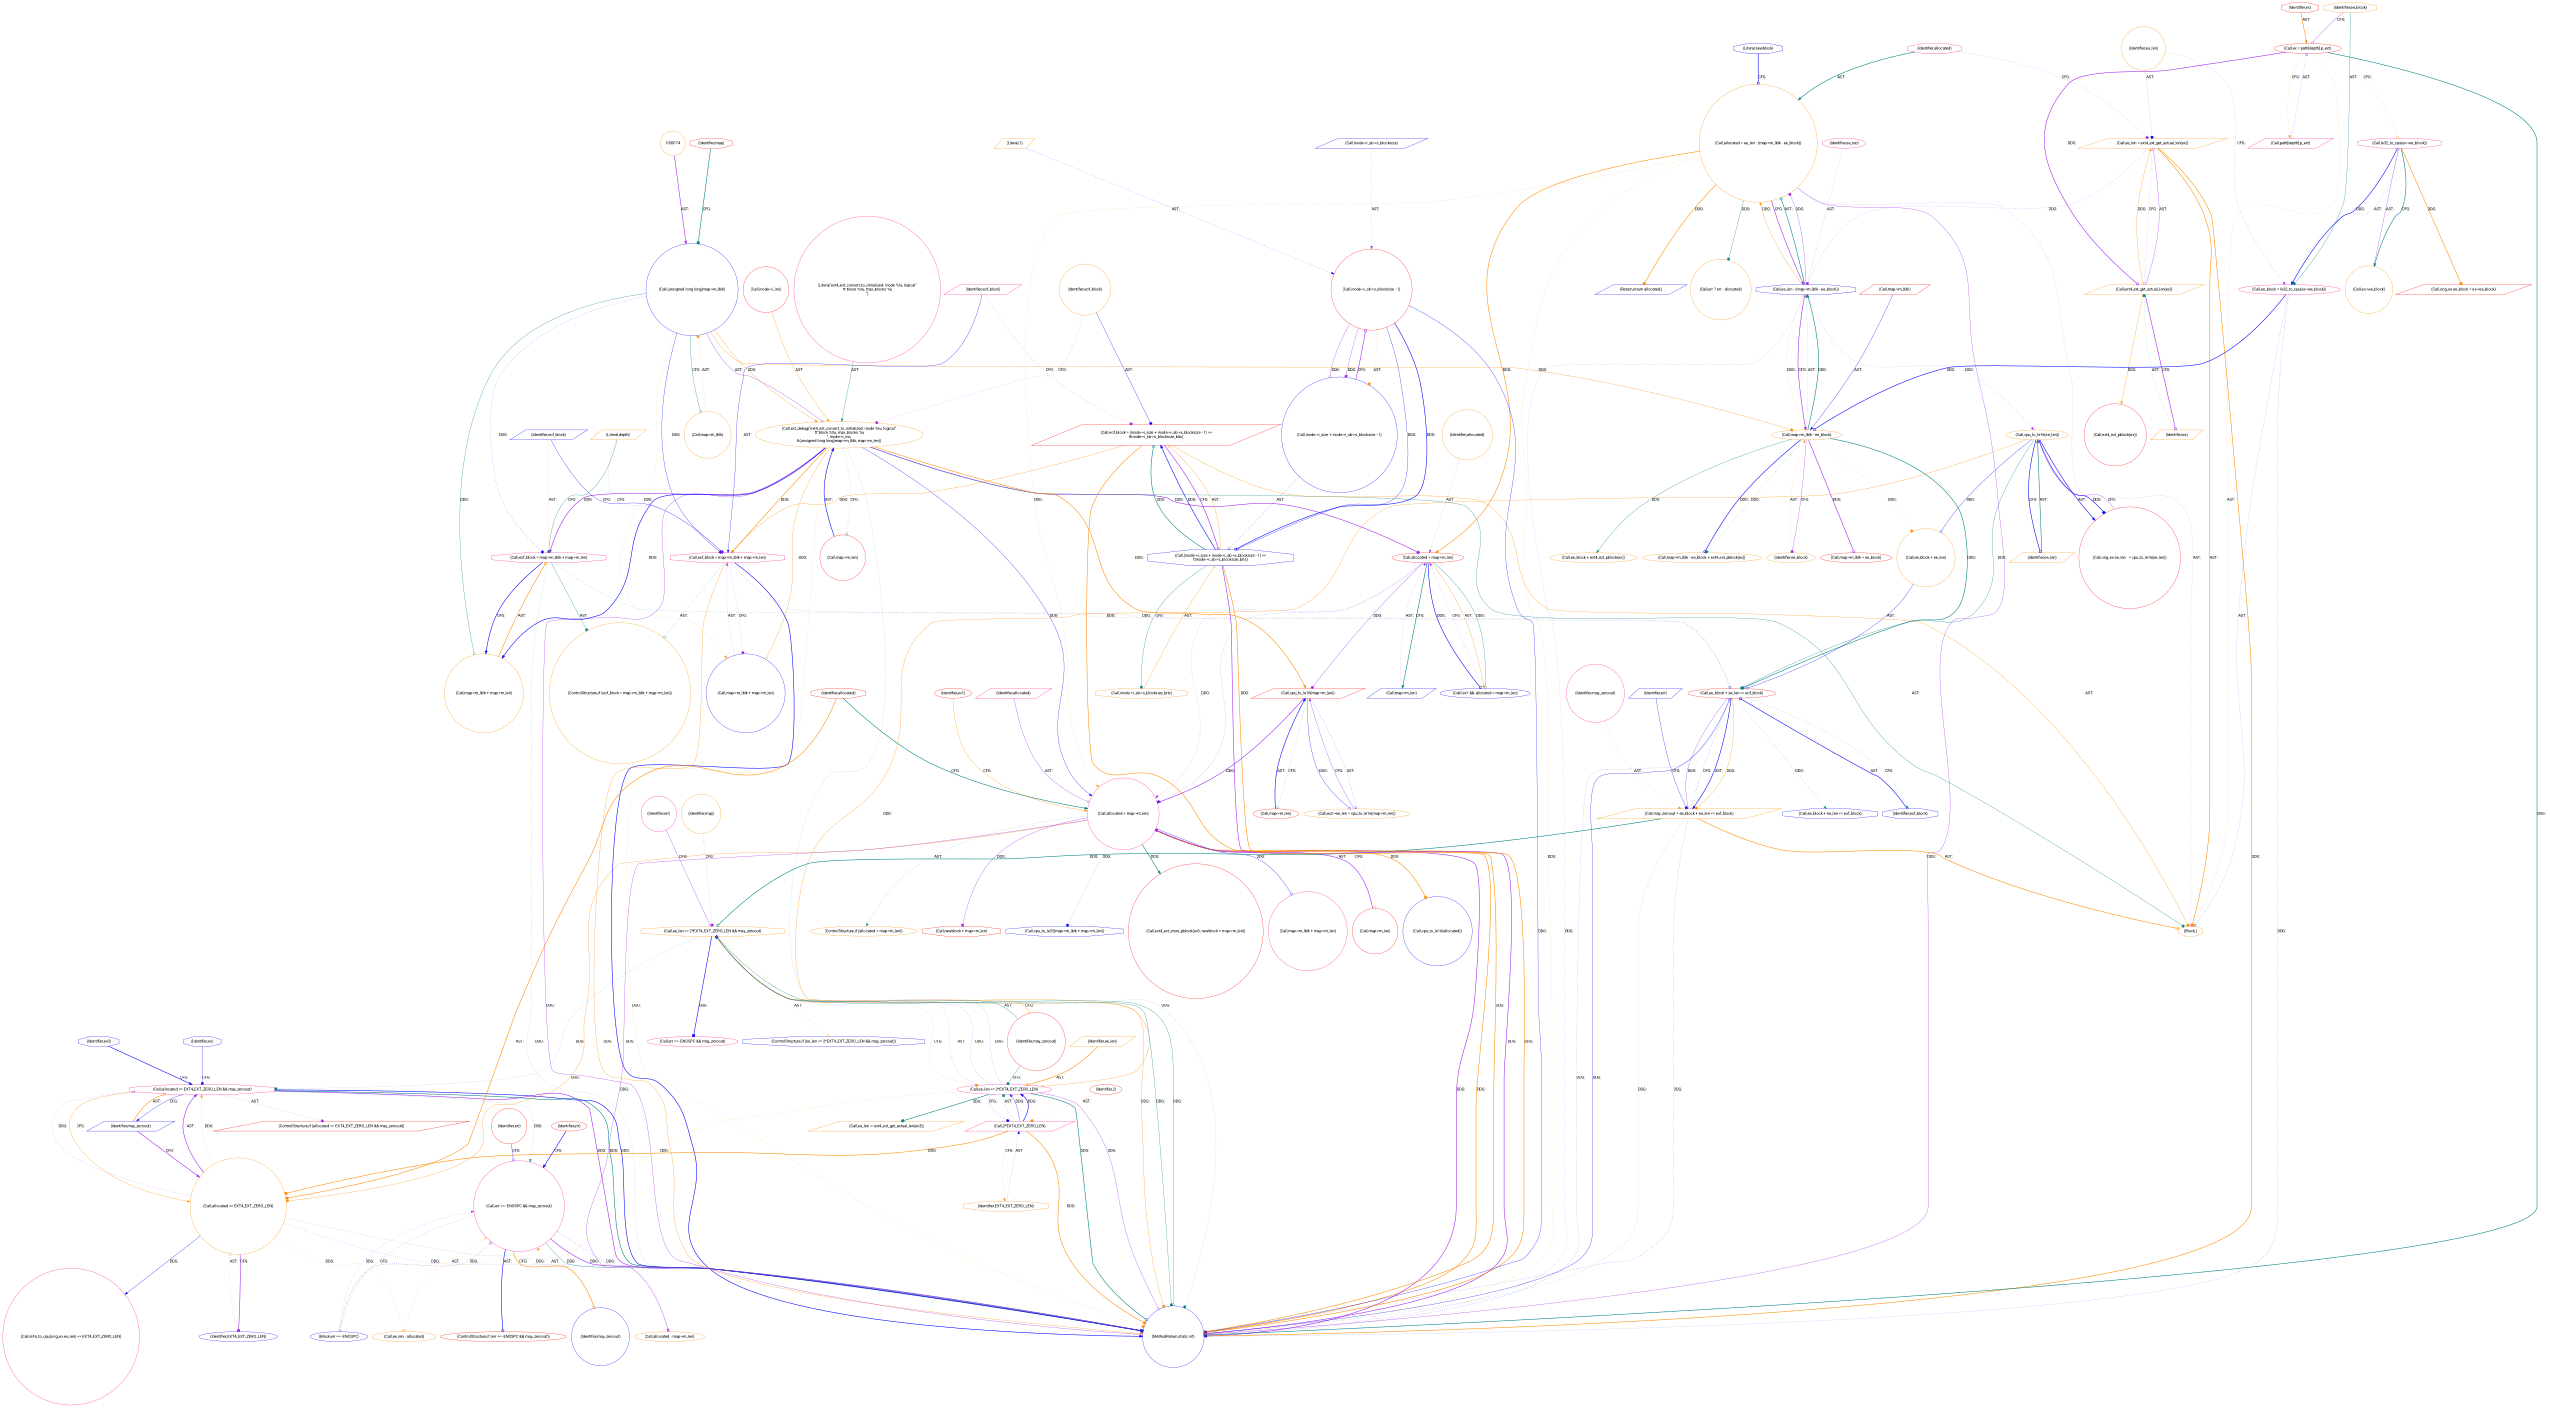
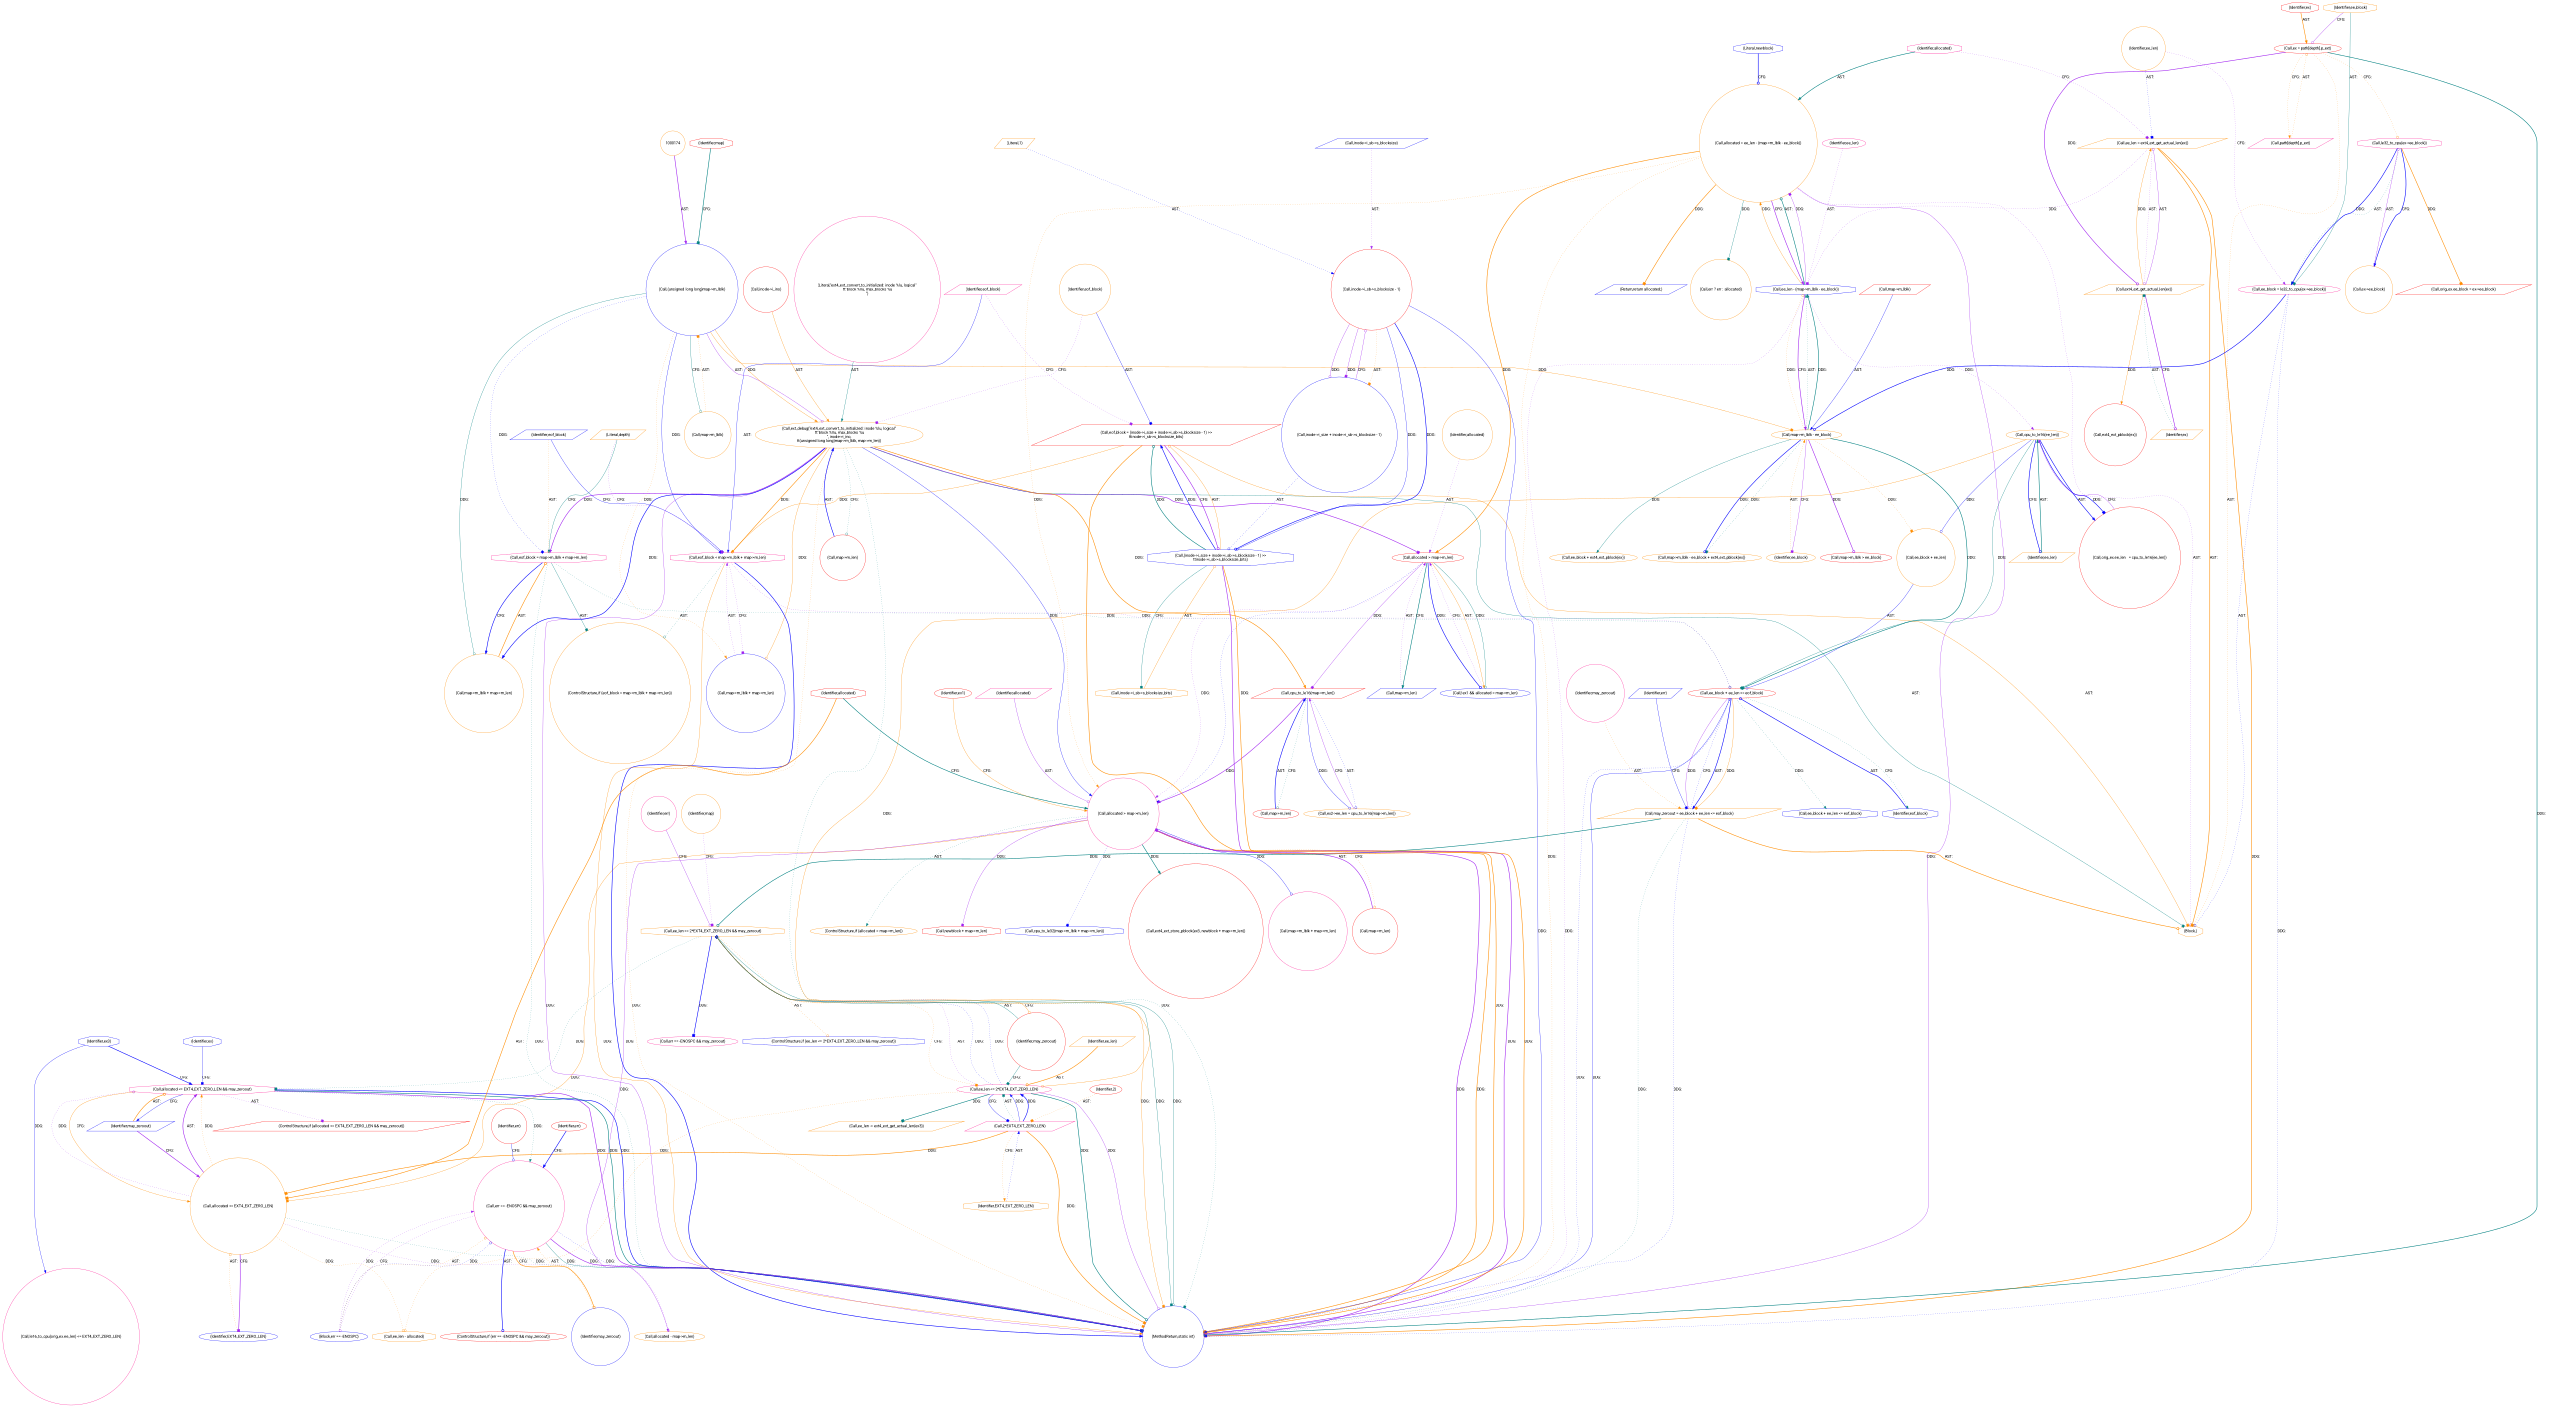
(2299, 97) -> (2299, 97)
(2153, 209) -> (2153, 209)
(2402, 209) -> (2402, 209)
(1361, 356) -> (1361, 356)
(580, 495) -> (580, 495)
(1438, 931) -> none
(992, 1109) -> (992, 1109)
(164, 1264) -> (35, 1145)
